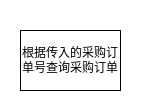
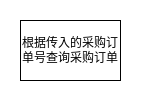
(71, 61) -> (71, 51)
